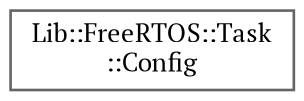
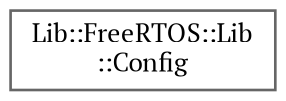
(152, 50) -> (143, 50)
